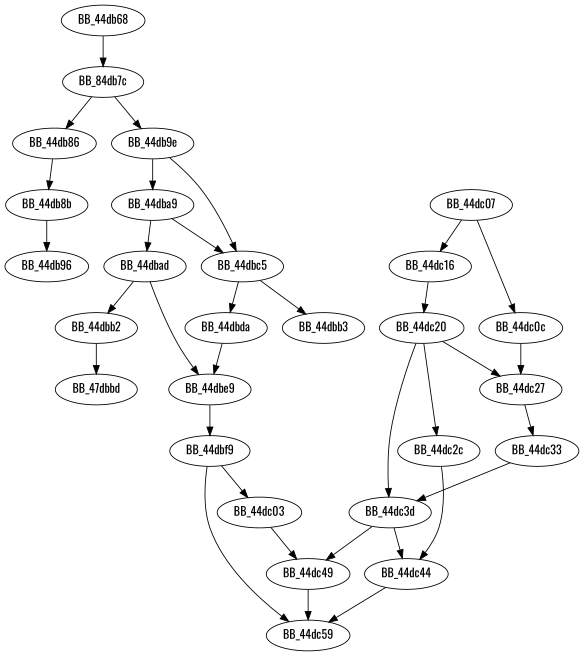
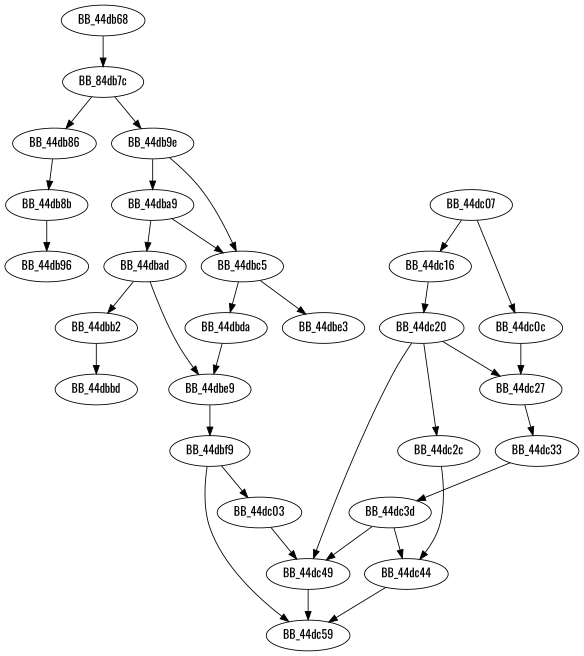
(324, 328) -> (324, 328)
(96, 390) -> (96, 390)
(394, 414) -> (359, 444)
